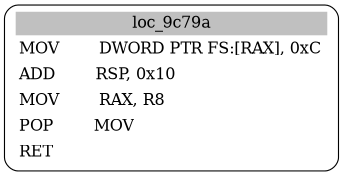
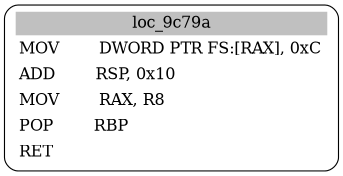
(77, 126) -> (74, 126)
